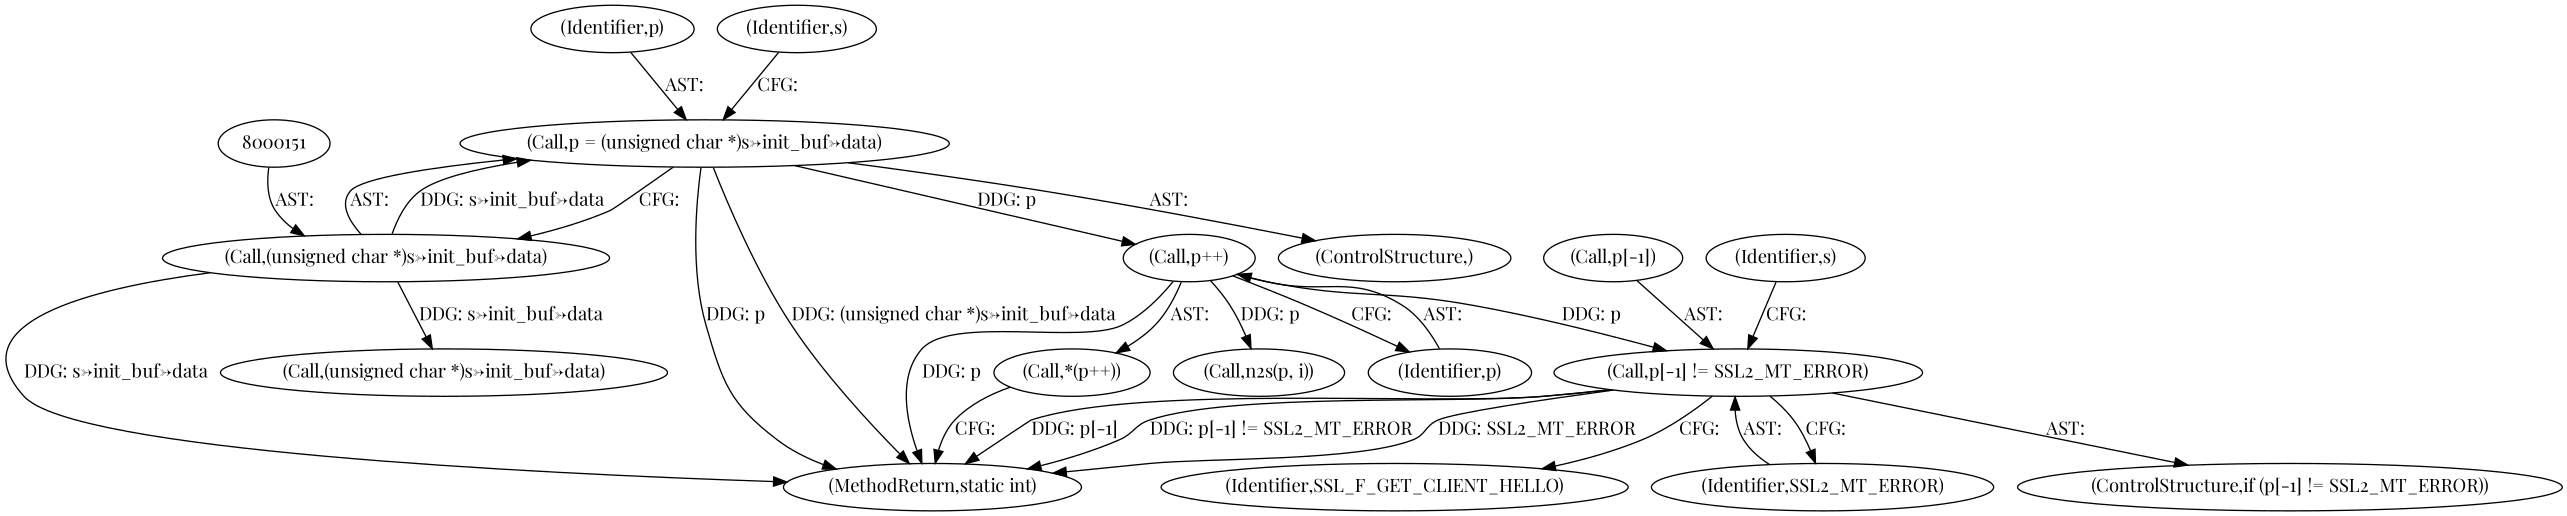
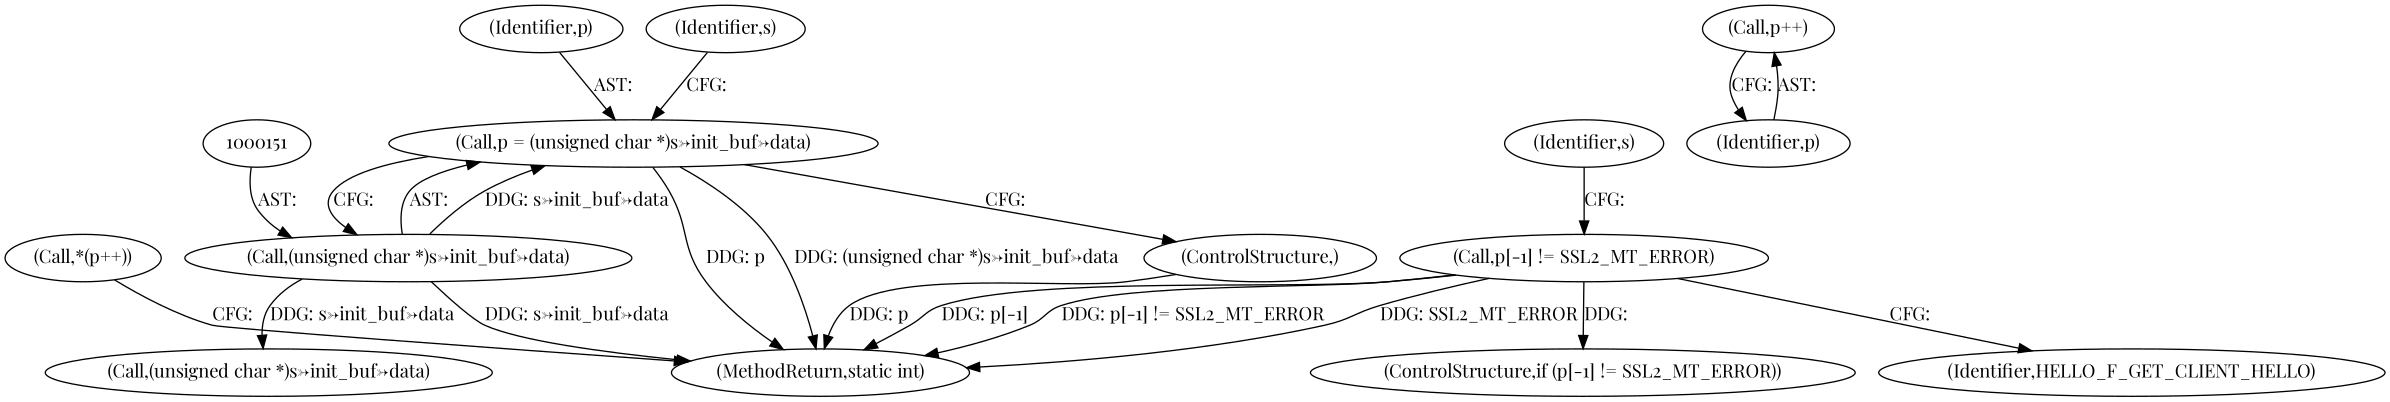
(274, 144) -> (257, 144)
(1172, 201) -> (1008, 201)
(958, 203) -> none
(1613, 258) -> none
(1447, 301) -> none
(1160, 319) -> none
(1001, 332) -> (992, 283)
(1259, 373) -> none
(2069, 430) -> (1608, 315)
(1395, 487) -> (2132, 373)
(1823, 487) -> none
